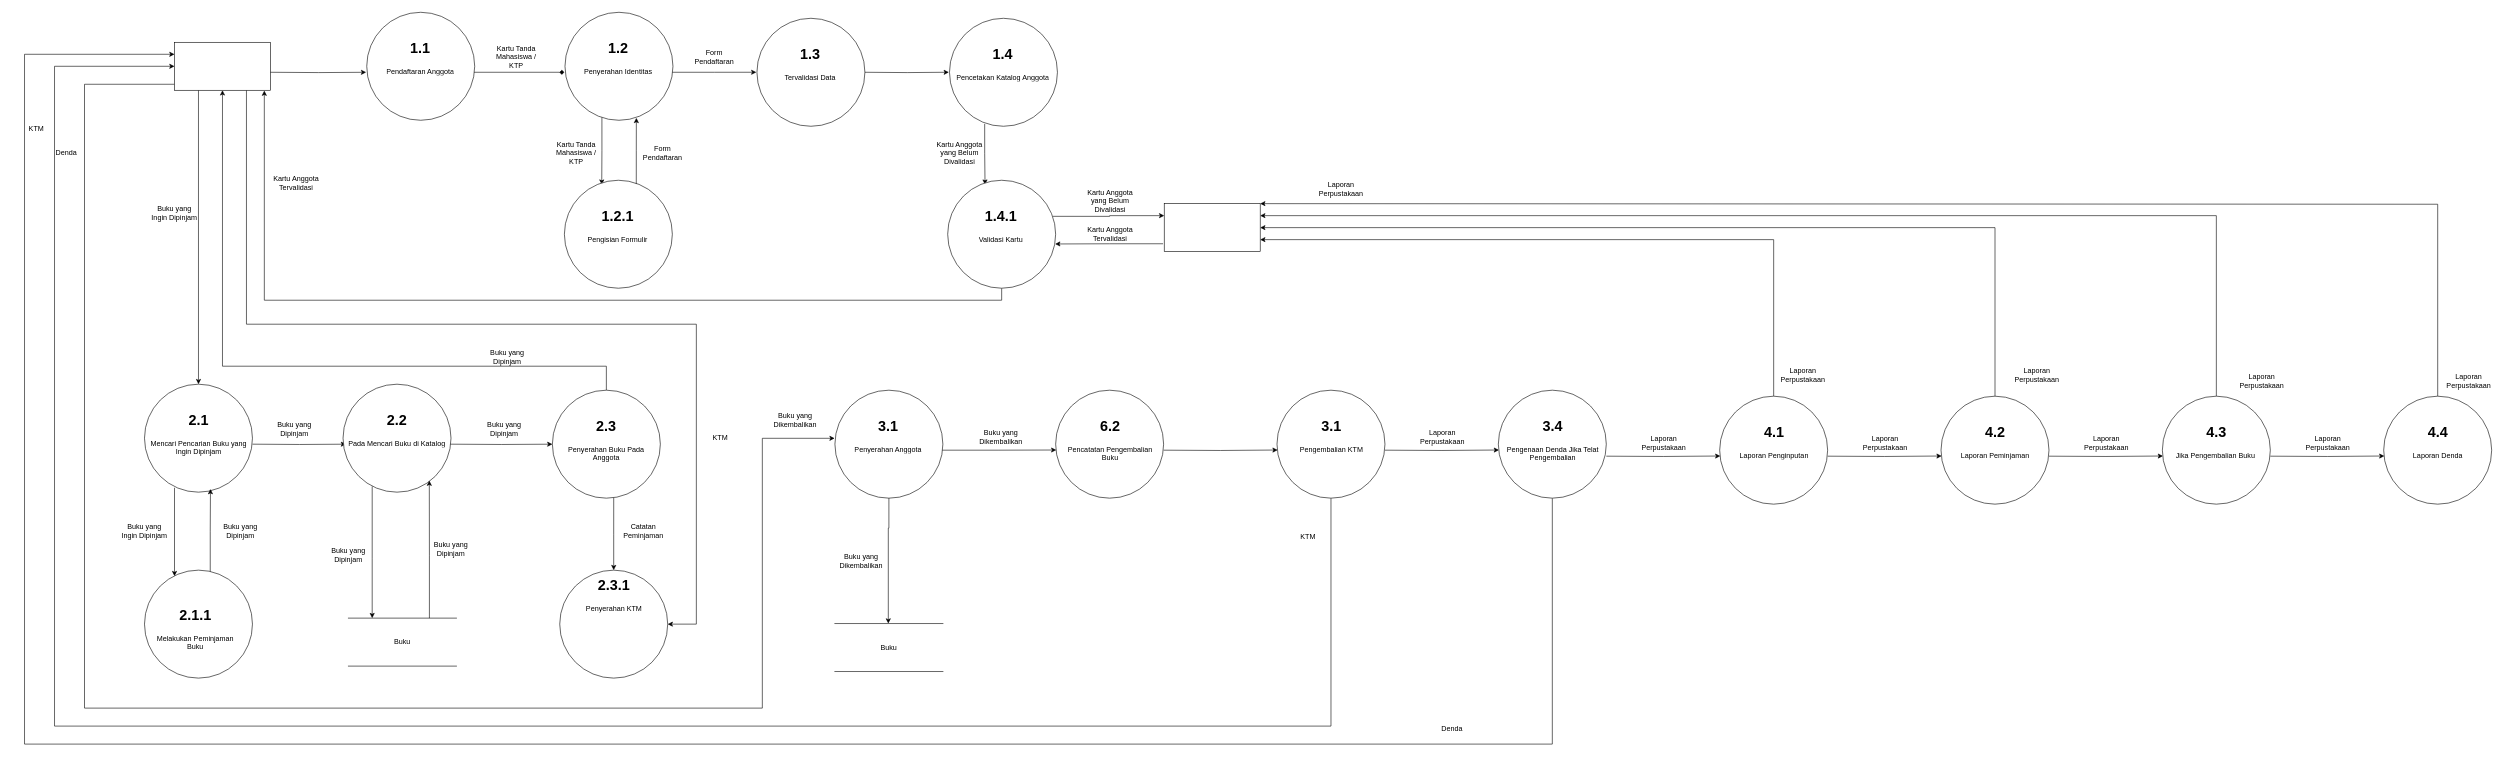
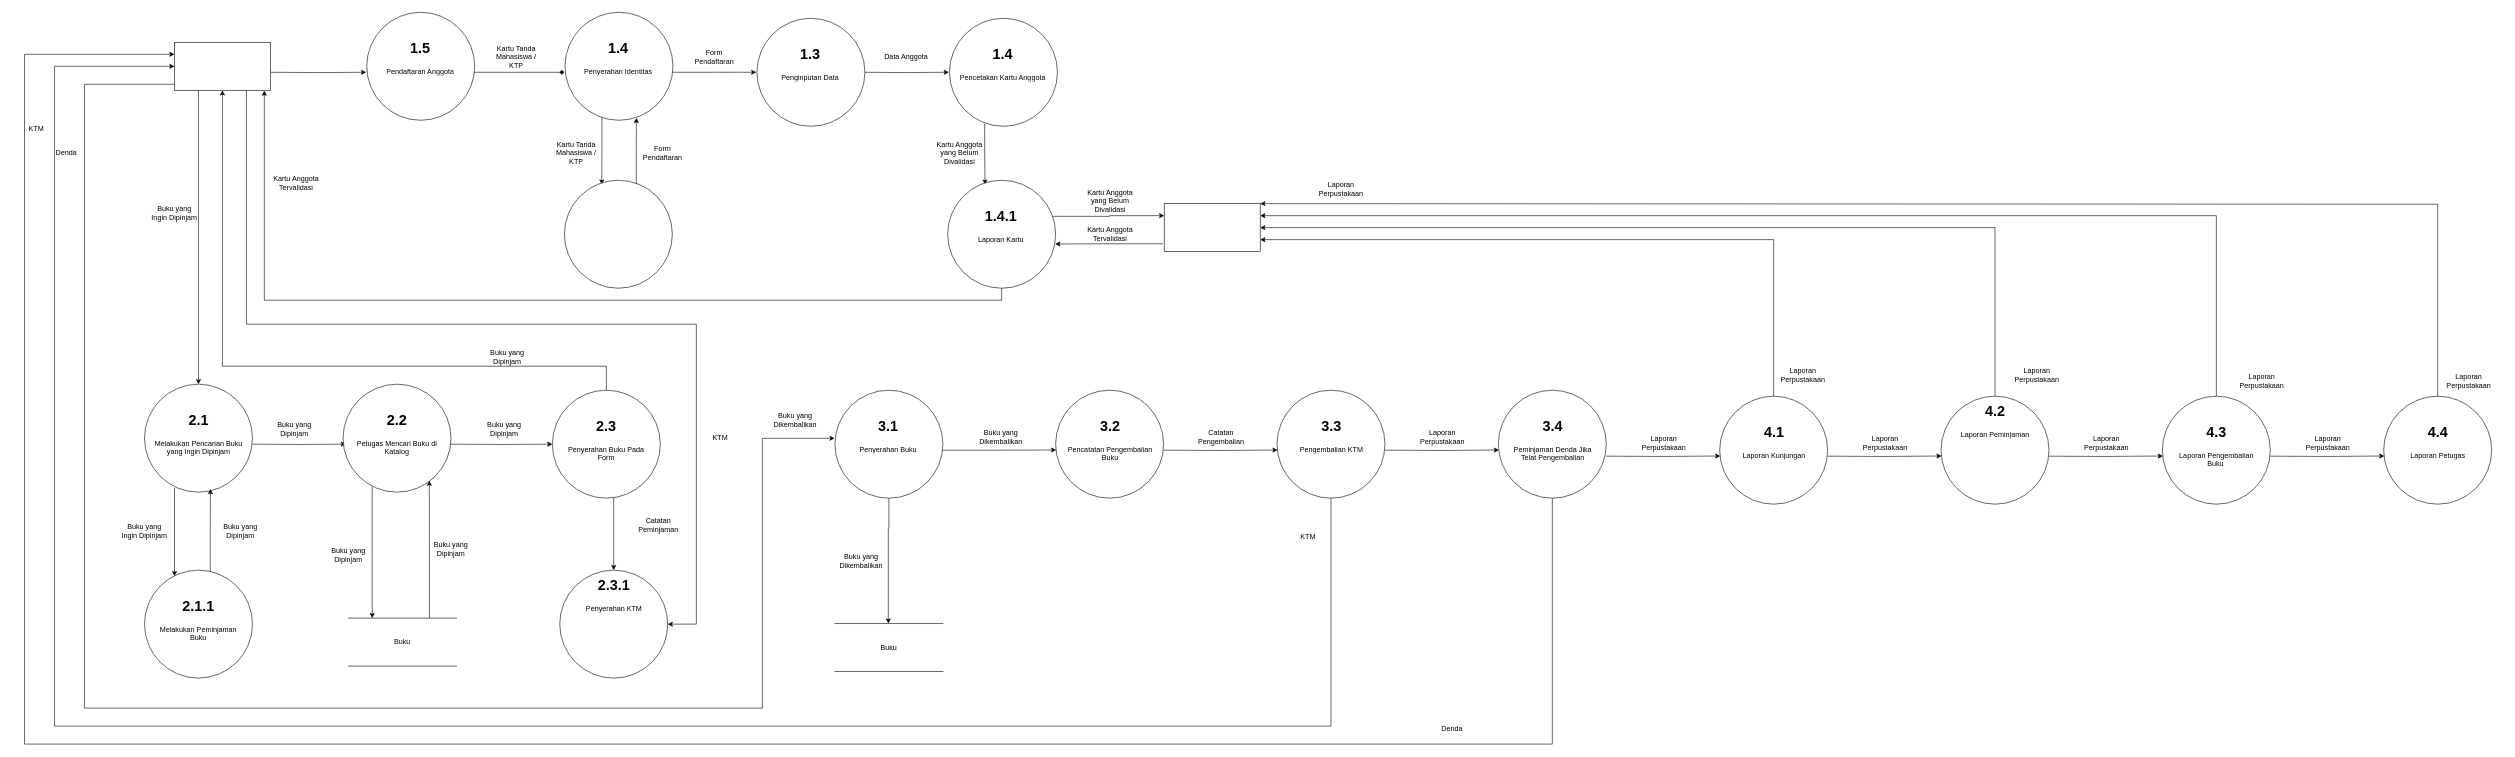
(420, 49) -> (420, 49)
(618, 49) -> (618, 49)
(810, 55) -> (810, 55)
(1003, 55) -> (1003, 55)
none -> (906, 57)
(1001, 217) -> (1001, 217)
(618, 240) -> none
(397, 421) -> (397, 425)
(199, 425) -> (199, 425)
(888, 427) -> (888, 427)
(1332, 427) -> (1332, 427)
(606, 431) -> (606, 431)
(1110, 431) -> (1110, 431)
(1553, 431) -> (1553, 431)
(1775, 433) -> (1775, 433)
(2217, 433) -> (2217, 437)
(2438, 433) -> (2438, 433)
none -> (1221, 438)
(1995, 456) -> (1995, 435)
(644, 531) -> (659, 525)
(195, 639) -> (198, 630)
